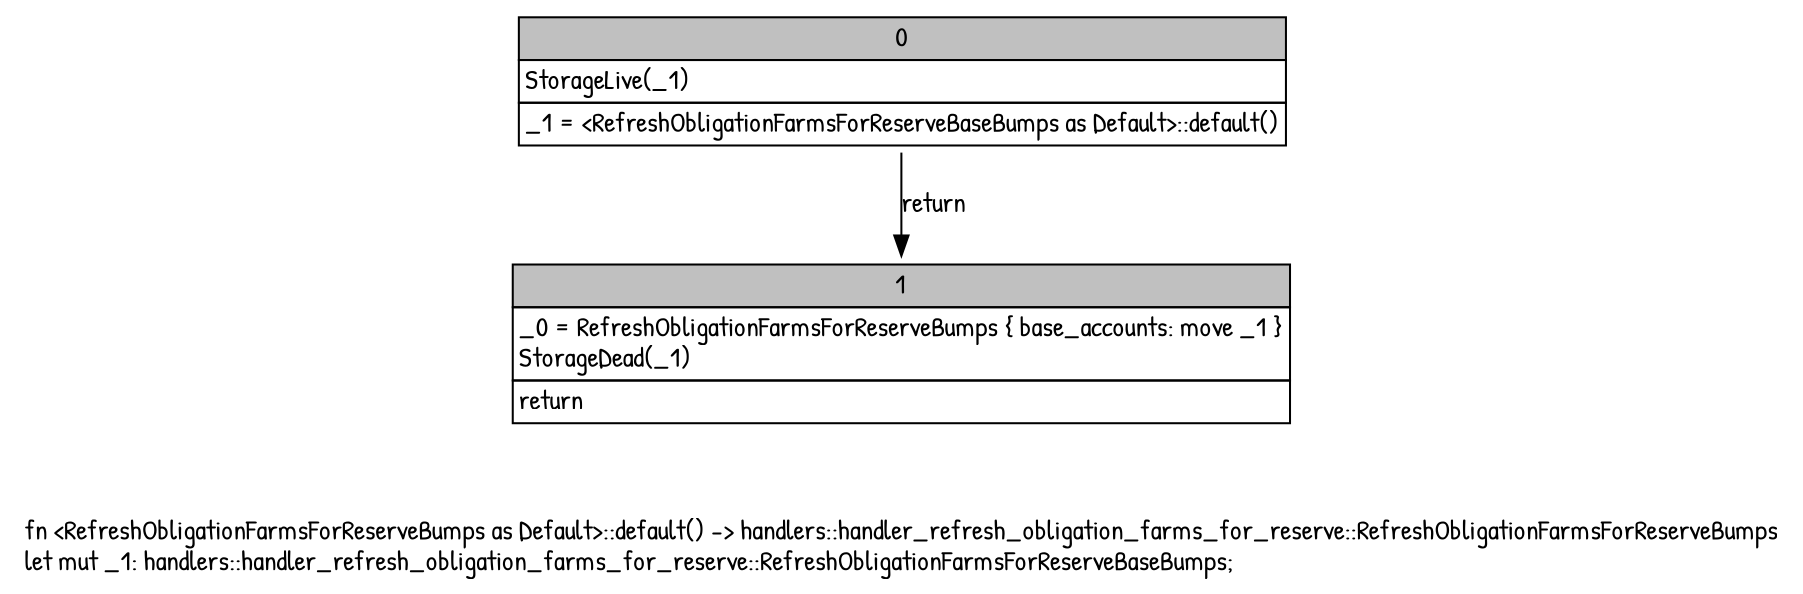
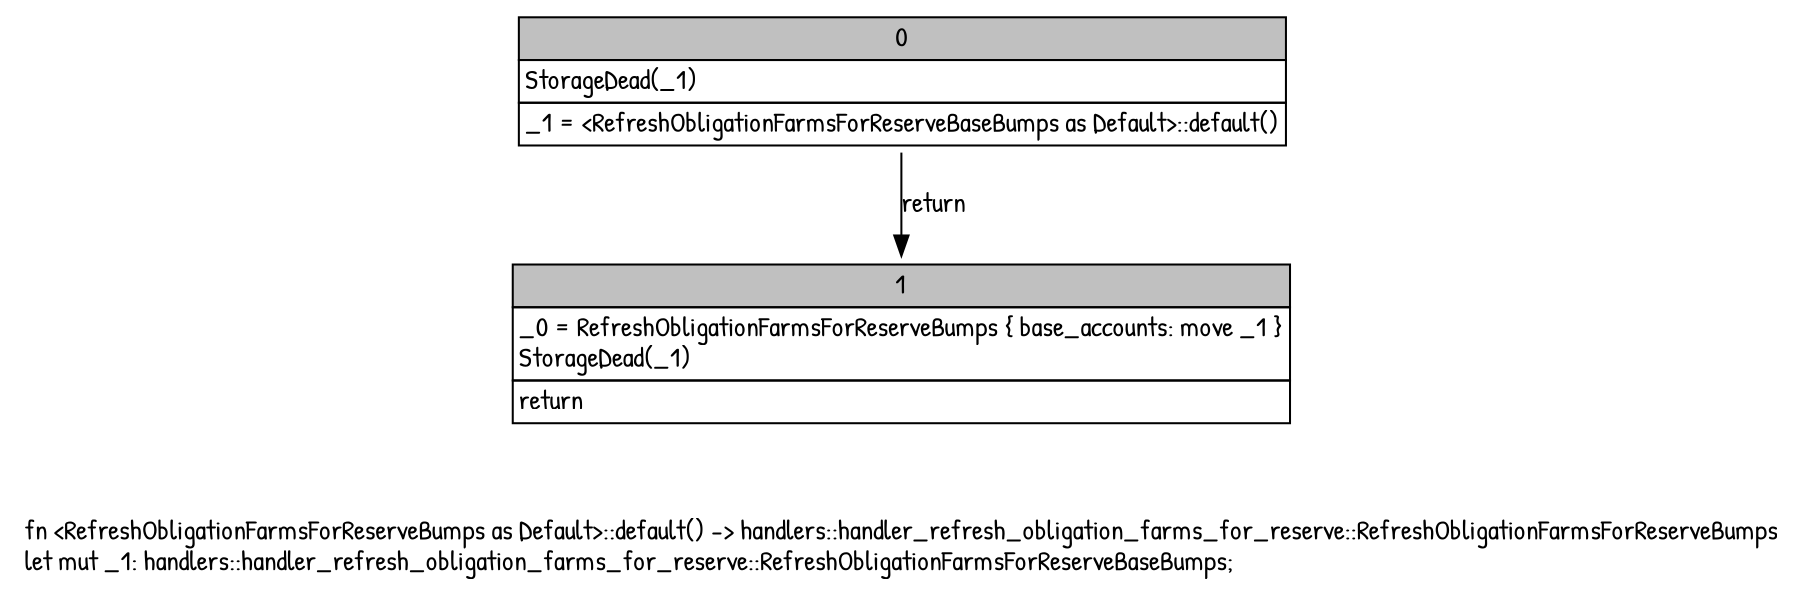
(608, 80) -> (611, 80)
